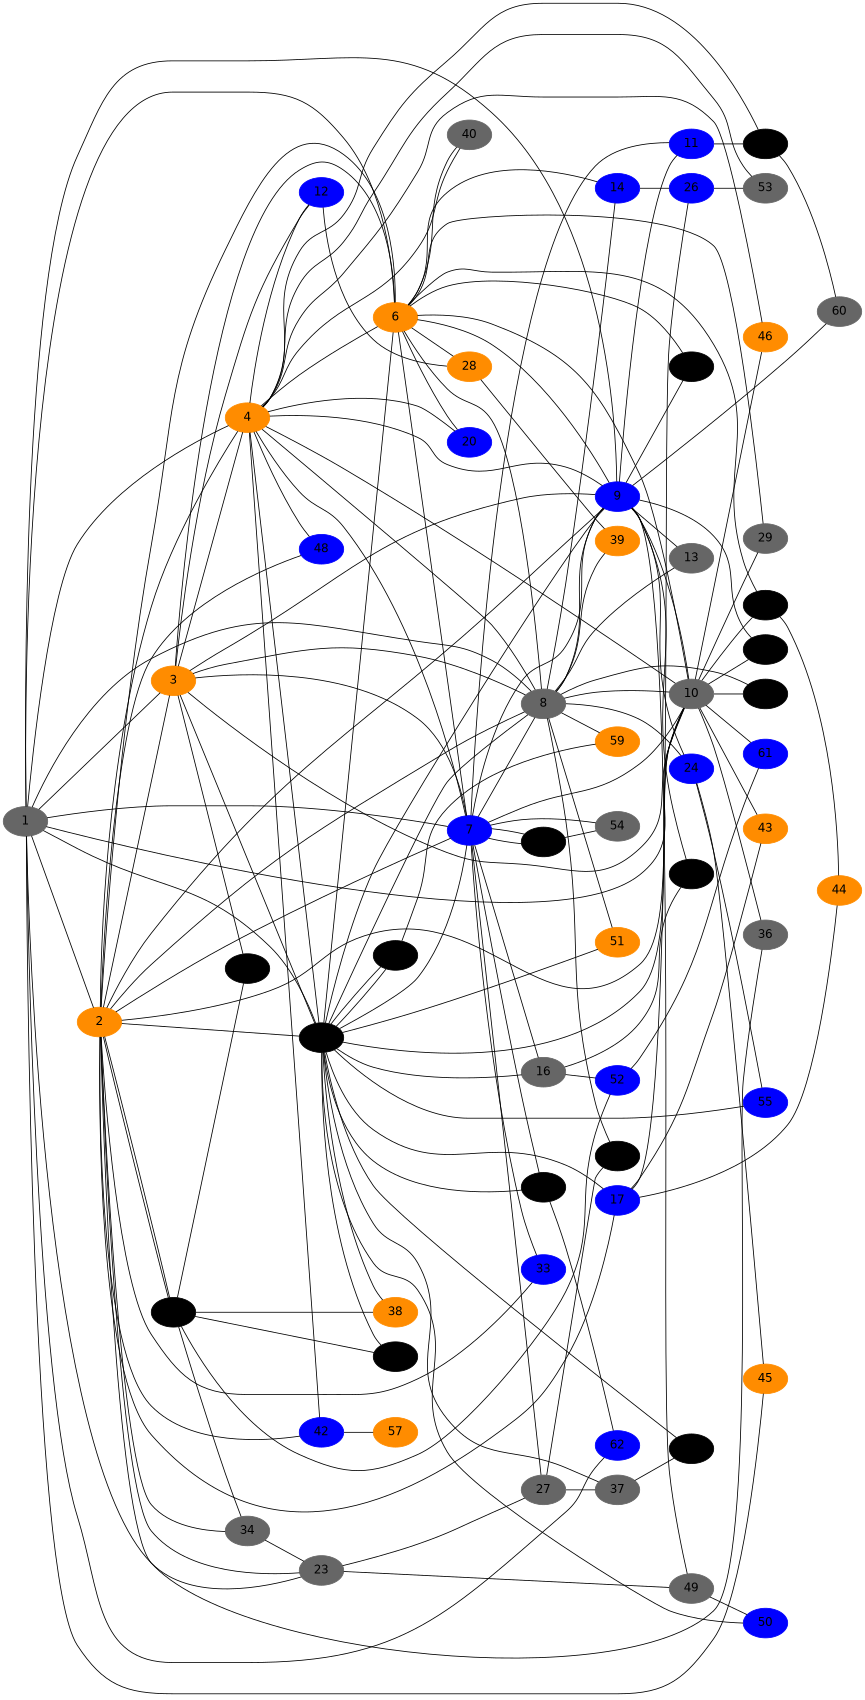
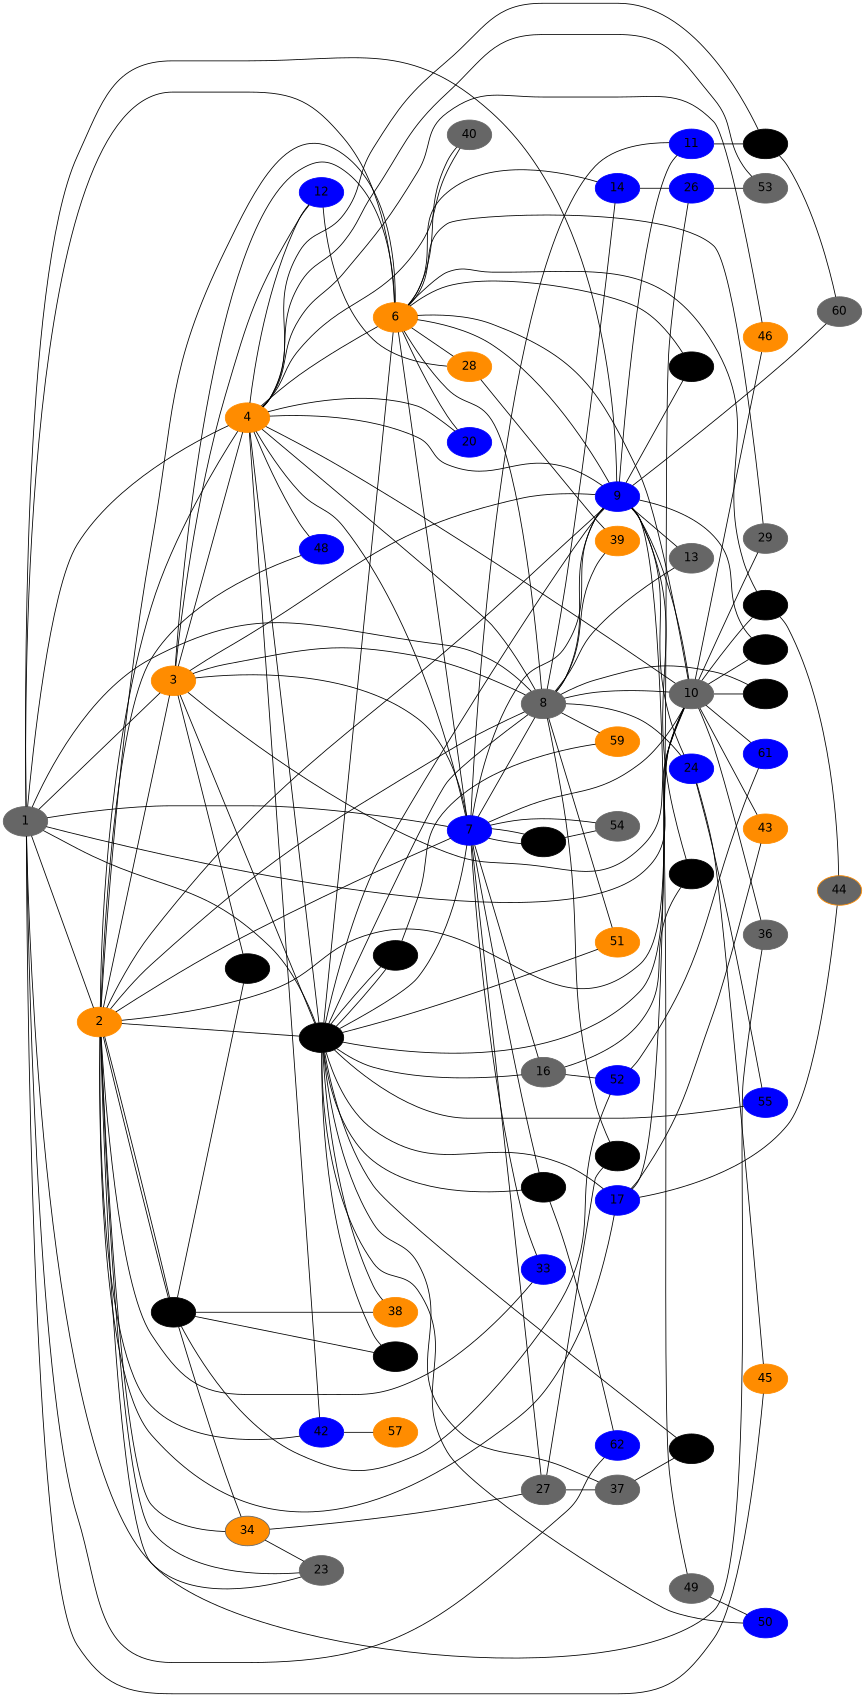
(839, 890) -> (839, 890)
(247, 1531) -> (247, 1531)
(436, 1537) -> (397, 1516)
(506, 1579) -> none
